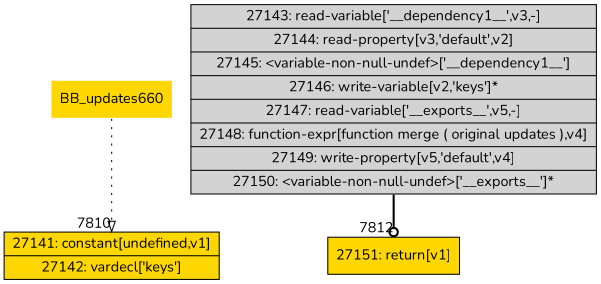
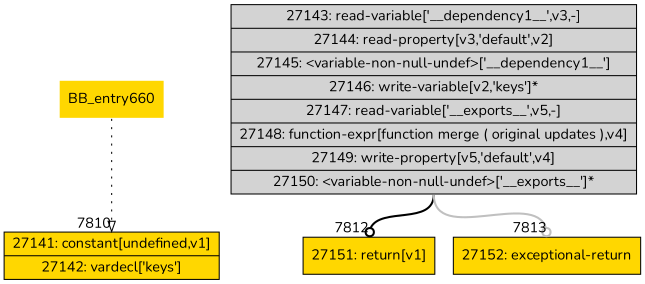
(112, 99) -> (112, 99)
none -> (547, 256)
